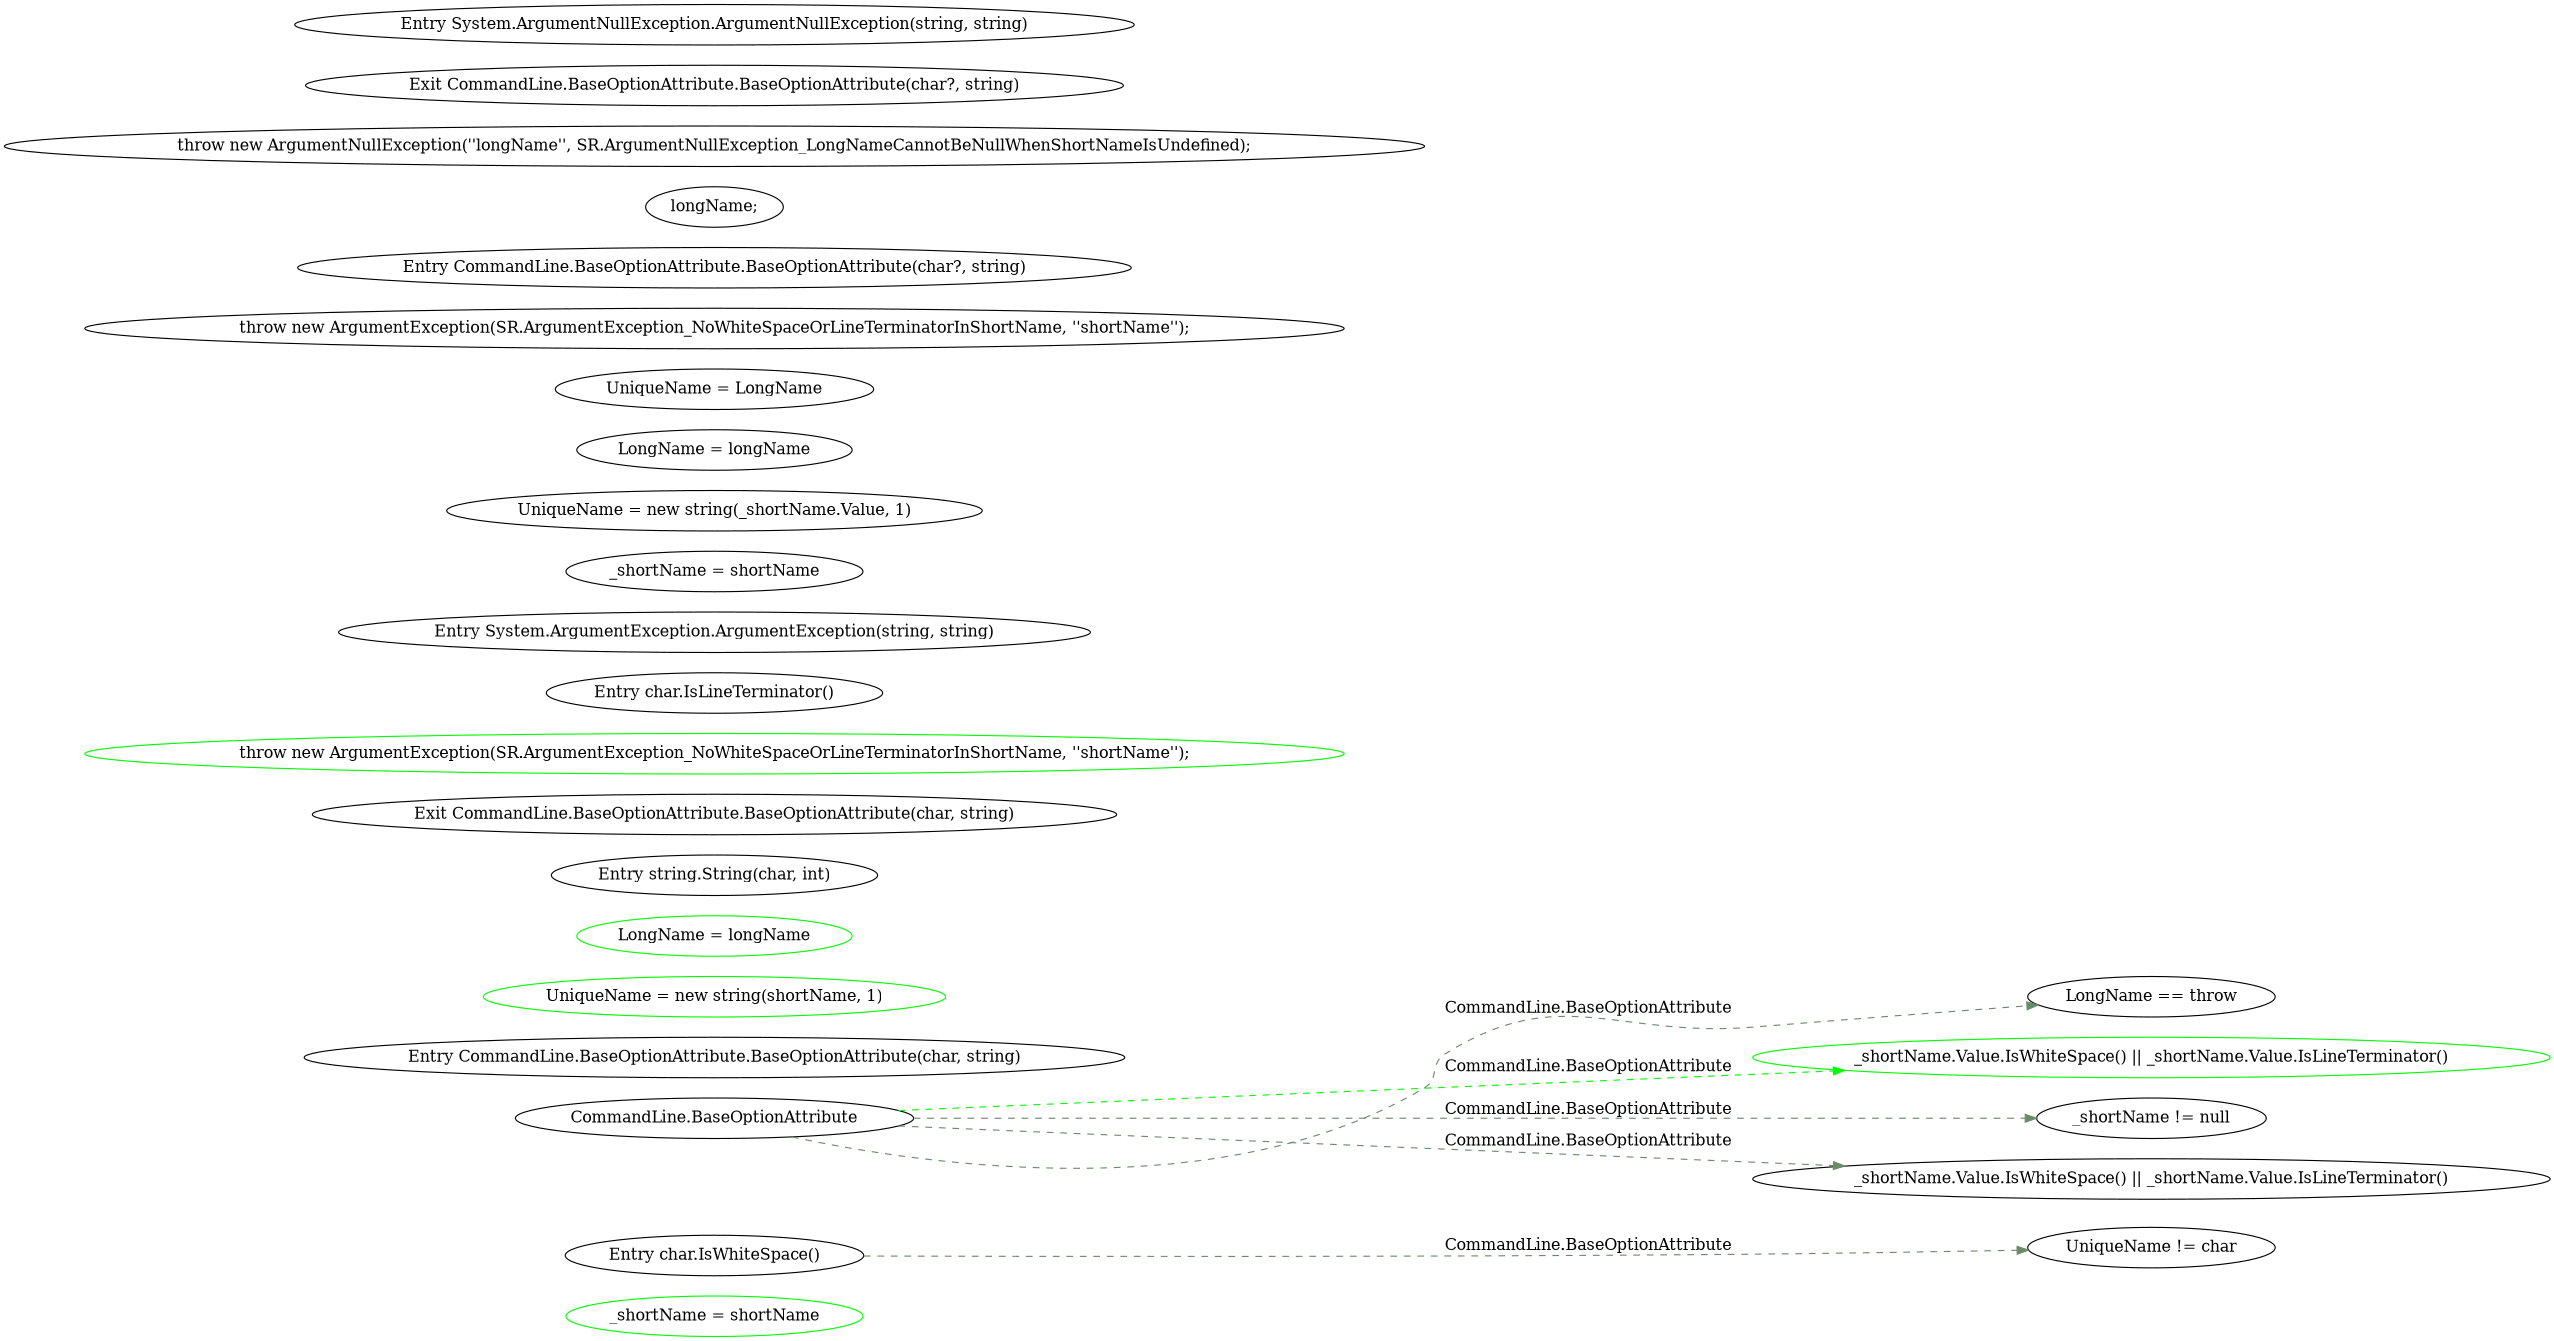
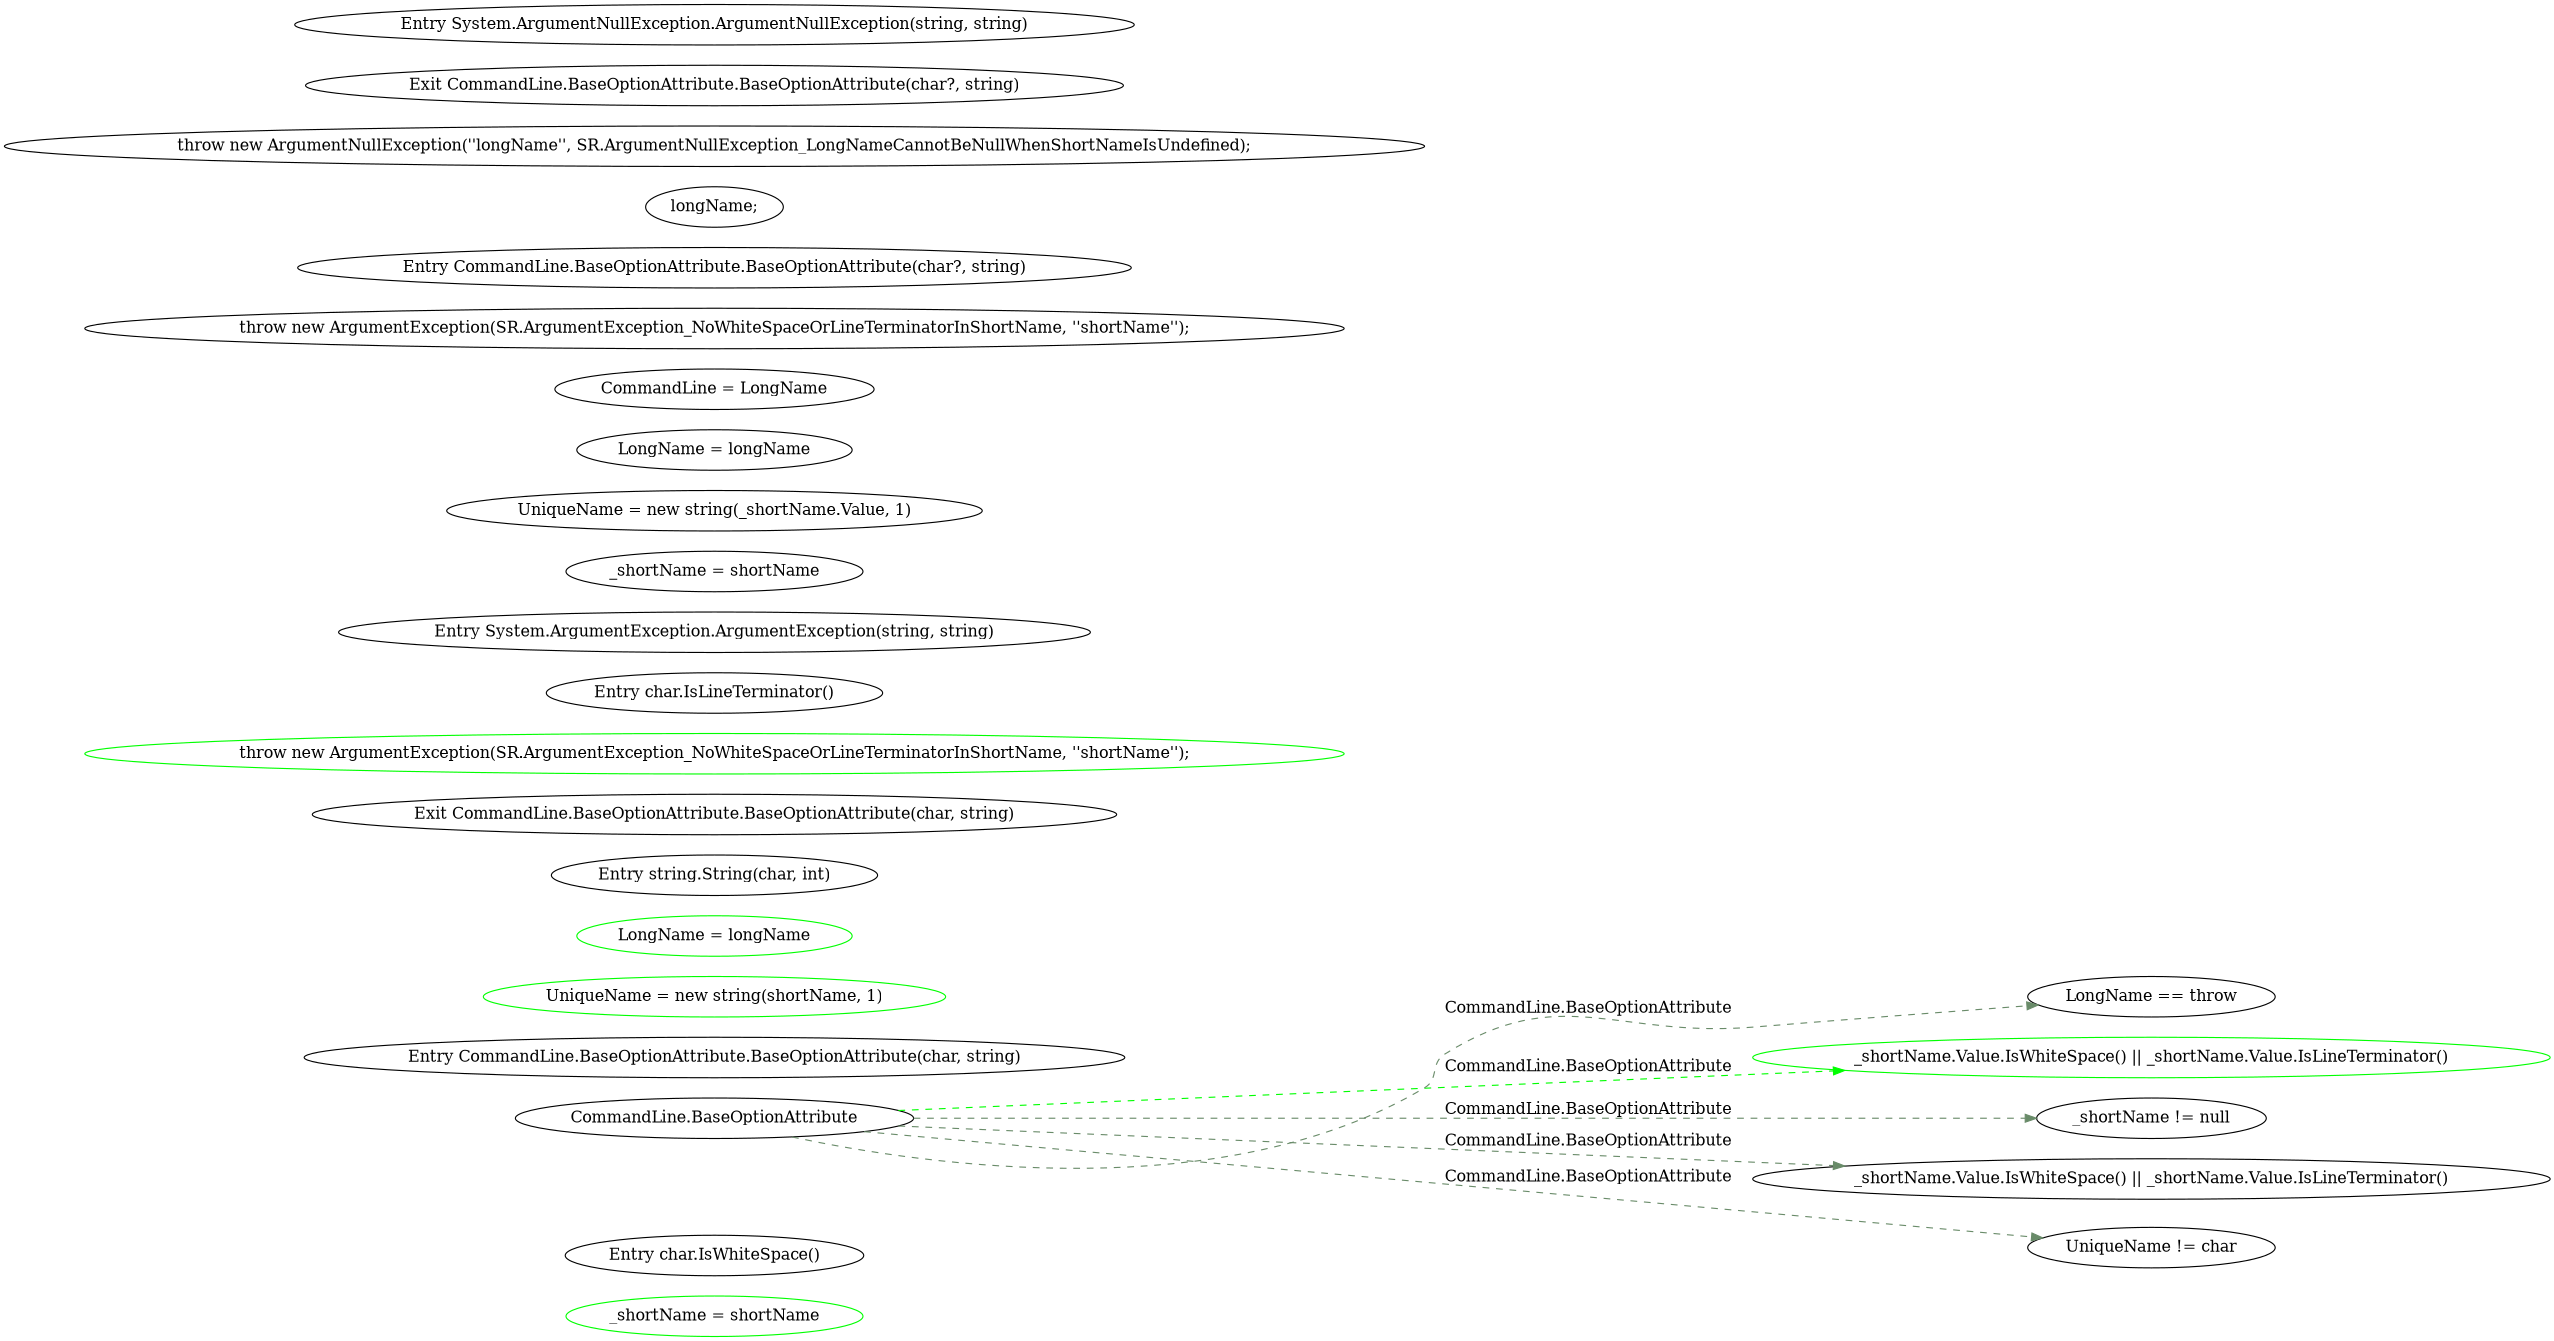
(714, 389) -> (714, 389)
(1440, 1256) -> (1448, 1184)
